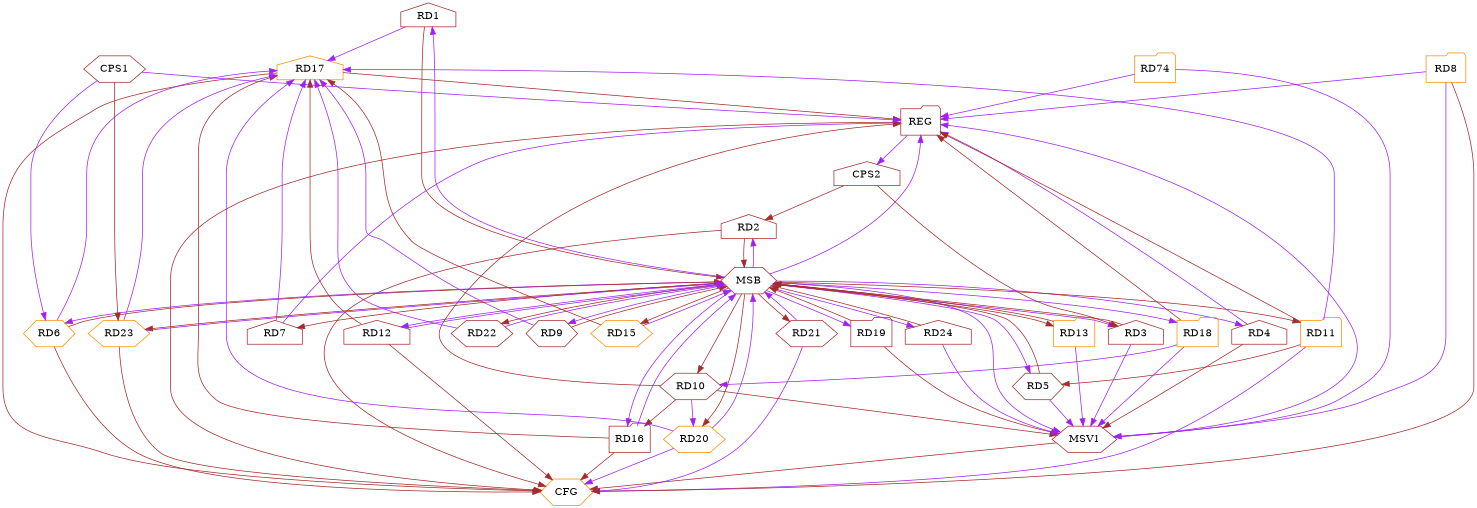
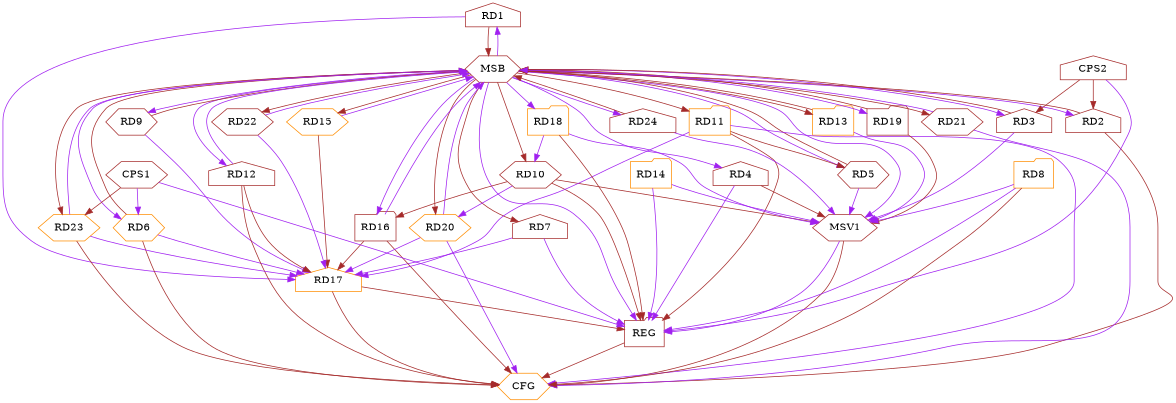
(1155, 69) -> (651, 175)
(895, 147) -> (954, 266)
